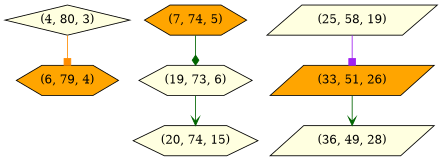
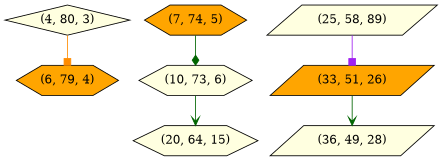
(352, 20) -> (352, 20)
(196, 80) -> (196, 80)
(196, 141) -> (196, 141)
